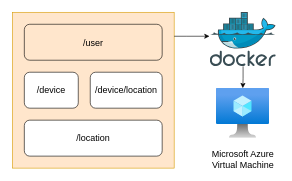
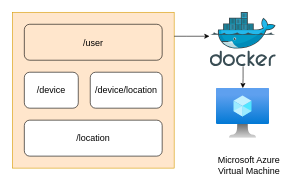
(243, 159) -> (249, 165)
